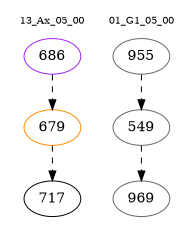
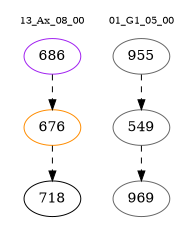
(52, 21) -> (52, 21)
(52, 128) -> (52, 128)
(52, 199) -> (52, 199)
